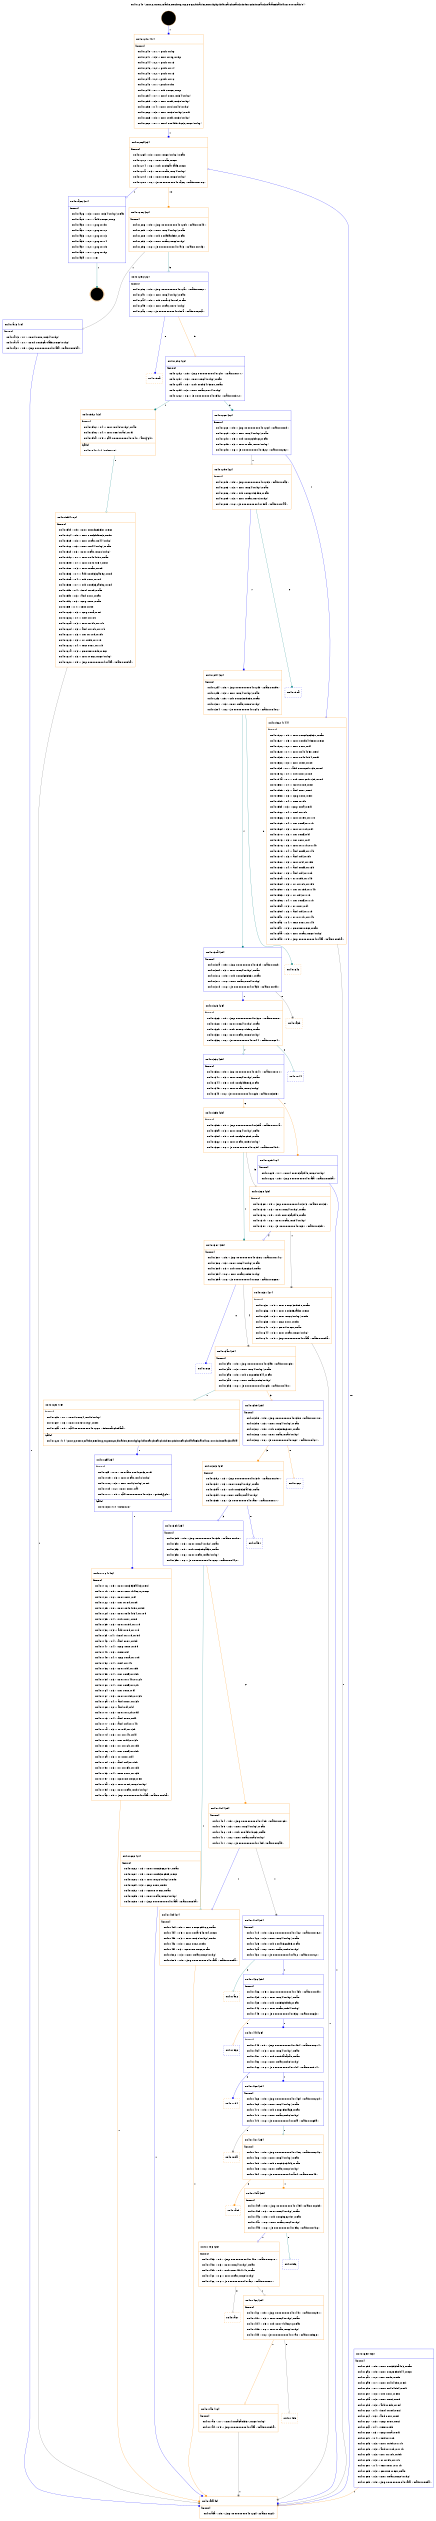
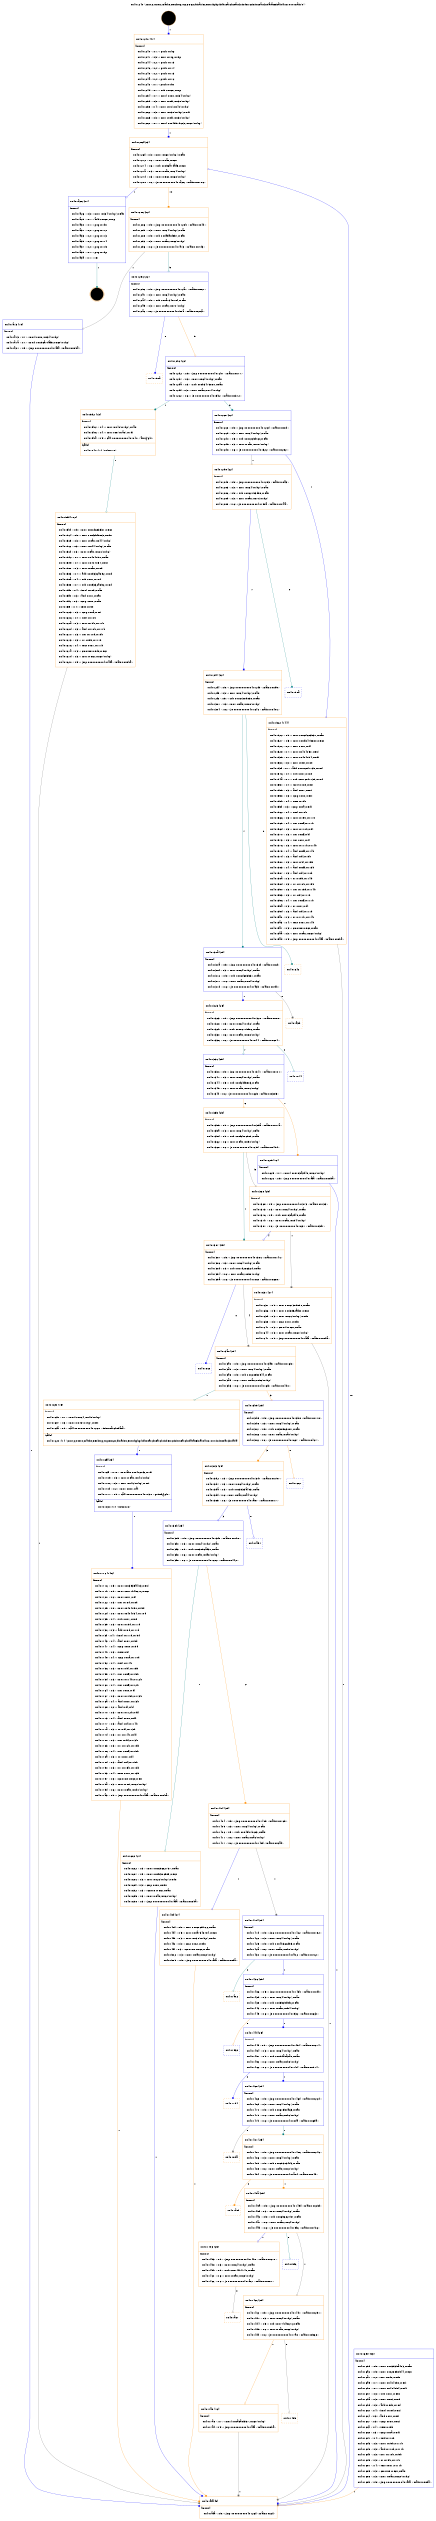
(203, 1737) -> (183, 1708)
(283, 2130) -> (283, 2130)
(261, 2290) -> (303, 2263)
